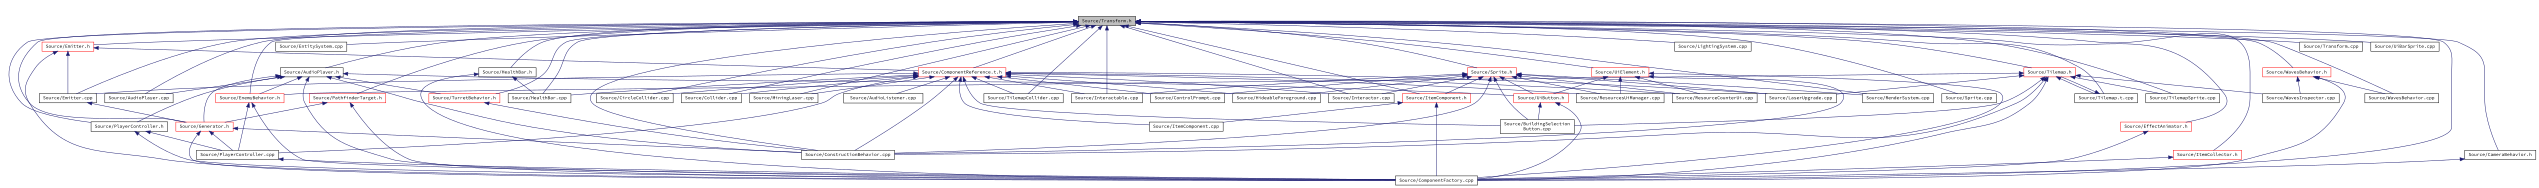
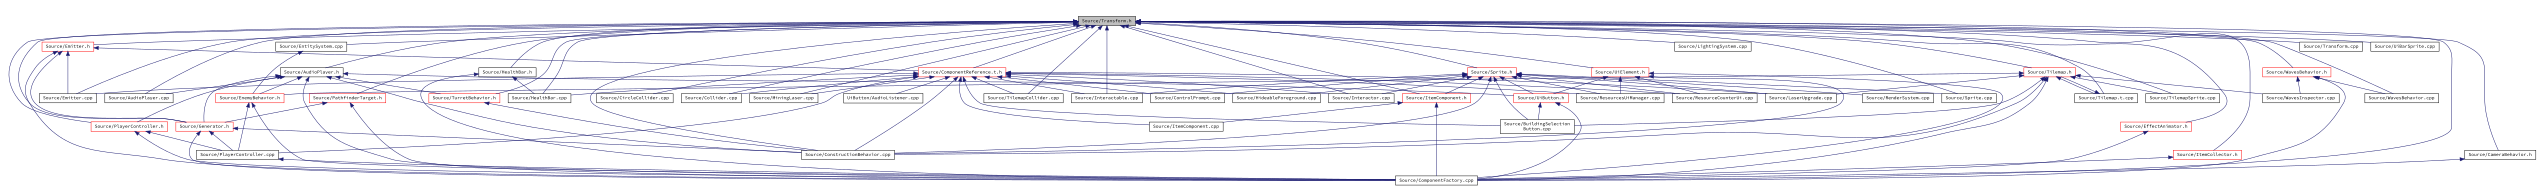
(643, 28) -> (273, 70)
(1504, 49) -> none
none -> (1732, 83)
(793, 84) -> none
(883, 98) -> (883, 98)
(139, 113) -> (38, 105)
(129, 127) -> (129, 127)
